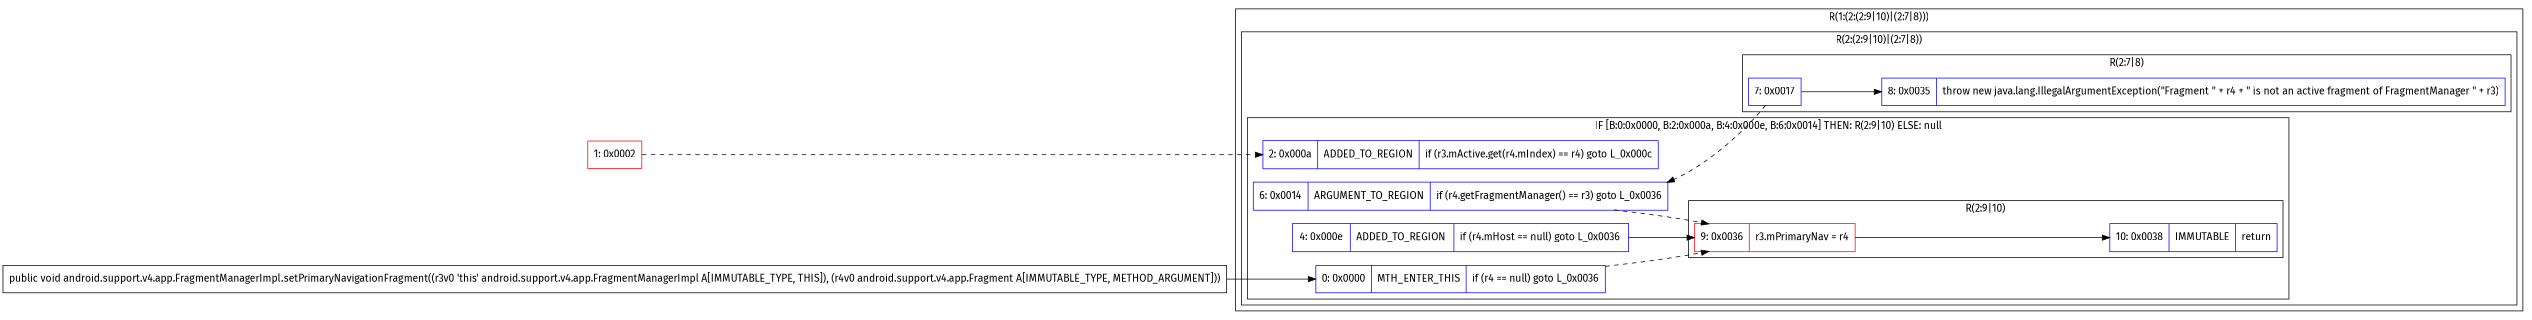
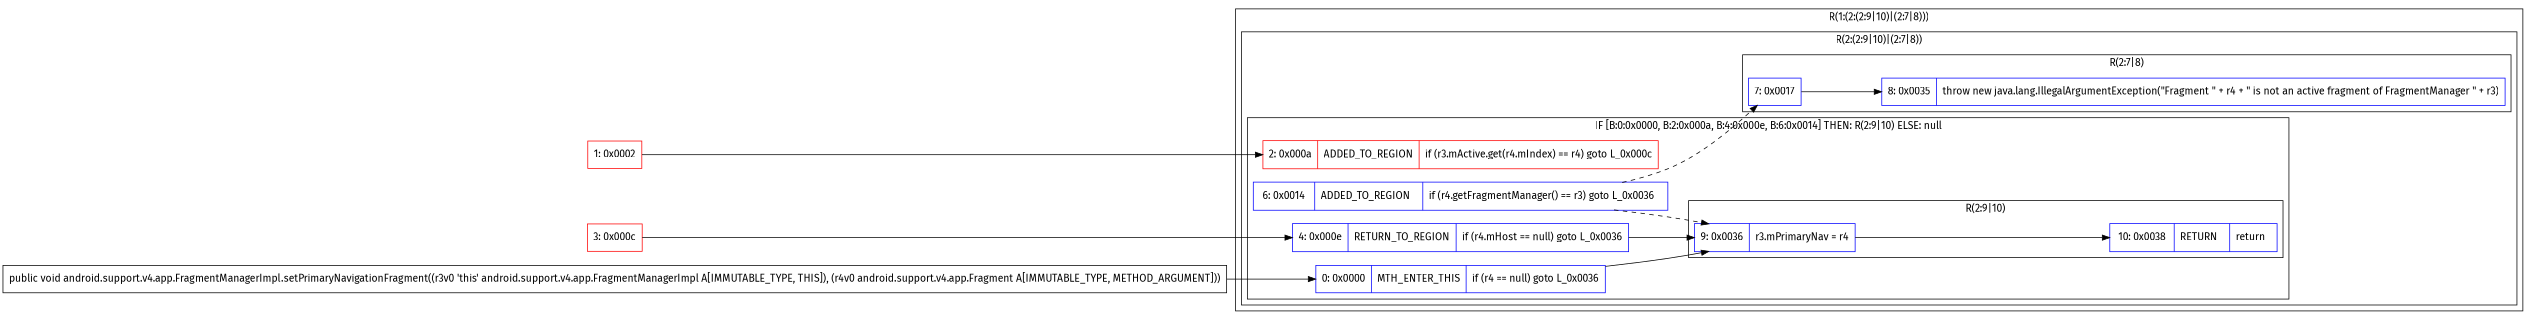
(1724, 147) -> (1692, 156)
(949, 155) -> (949, 155)
(1461, 155) -> (1461, 155)
(1369, 196) -> (1365, 196)
(1401, 237) -> (1402, 237)
(2202, 237) -> (2199, 237)
none -> (615, 238)
(1775, 238) -> (1775, 238)
(1654, 260) -> (1654, 260)
